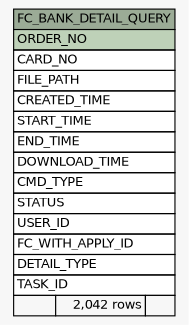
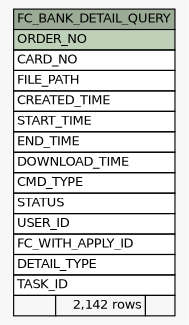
(107, 305) -> (107, 305)
